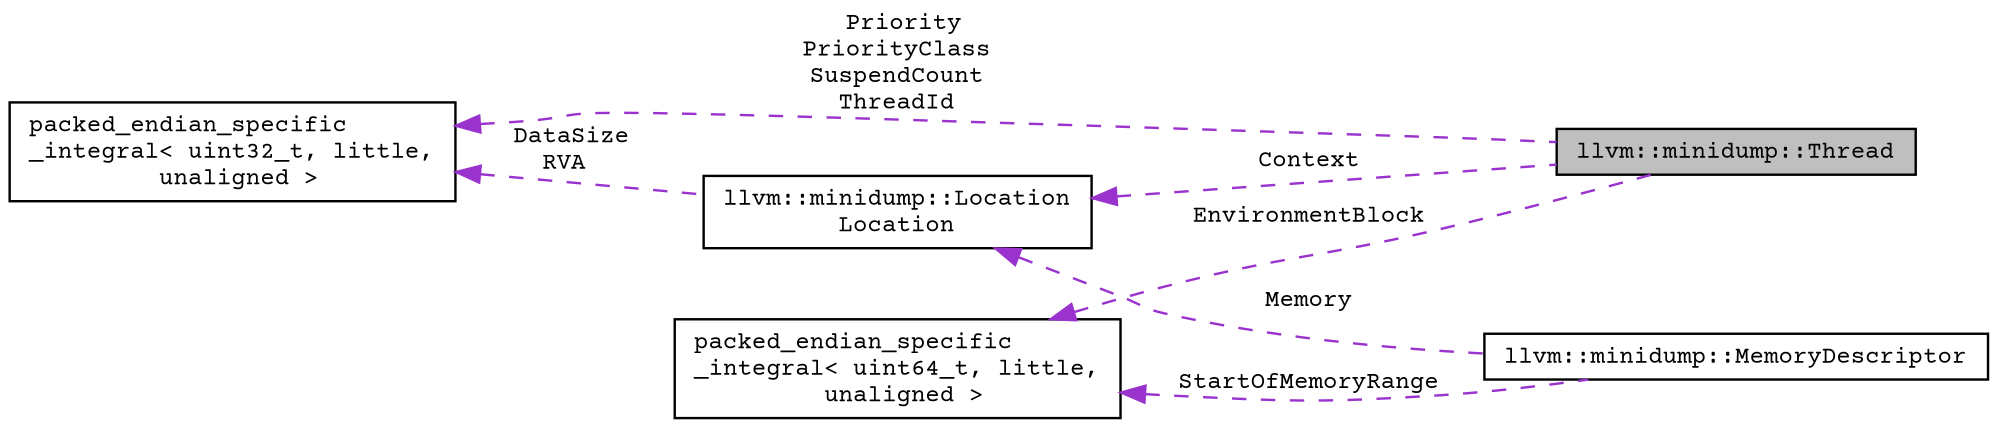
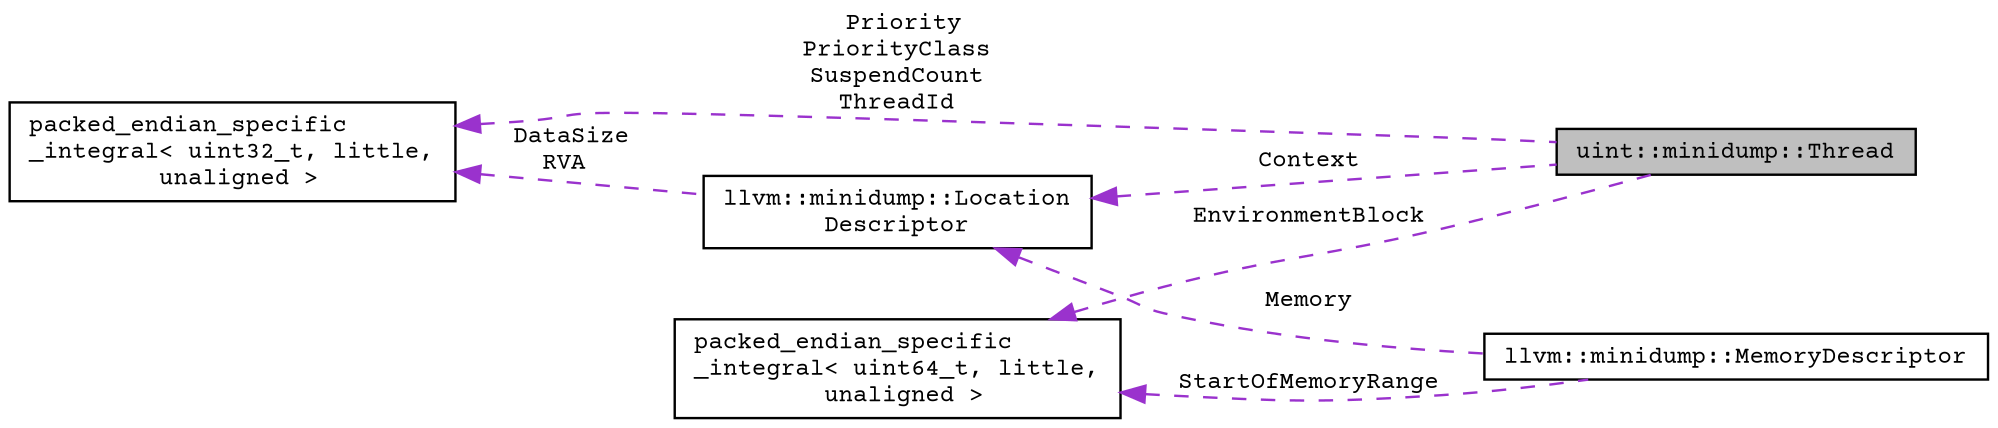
(1736, 152) -> (1736, 152)
(898, 212) -> (898, 212)
